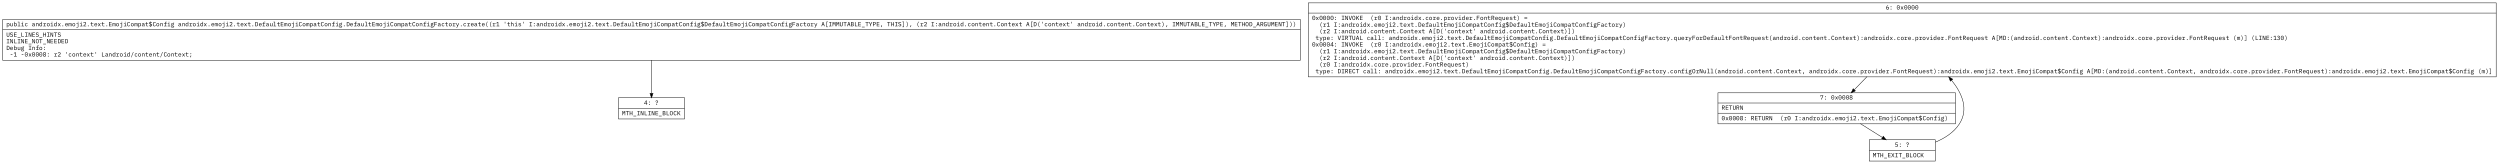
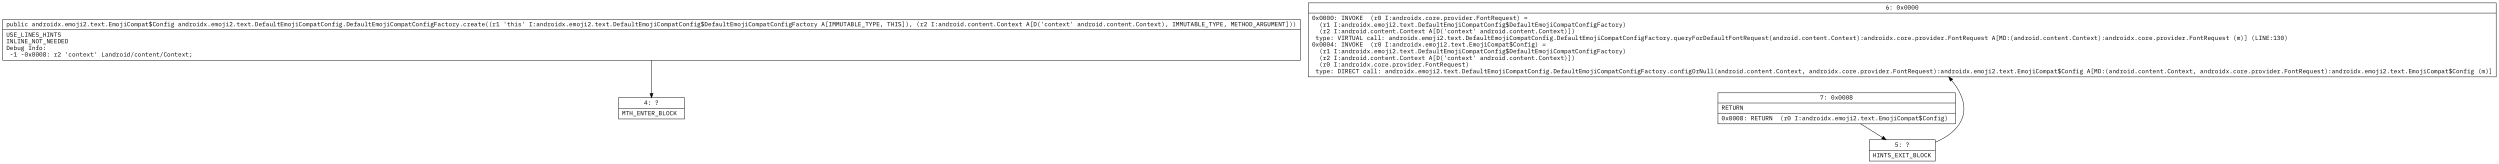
(1861, 83) -> none
(652, 113) -> (650, 113)
(1898, 156) -> (1902, 156)
